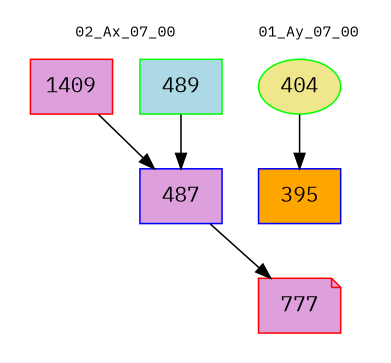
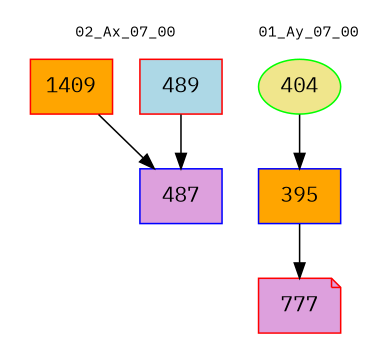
(71, 87) -> (71, 87)
(181, 87) -> (181, 87)
(235, 246) -> (300, 243)
